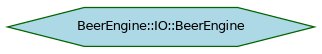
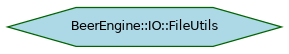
(161, 27) -> (145, 27)
